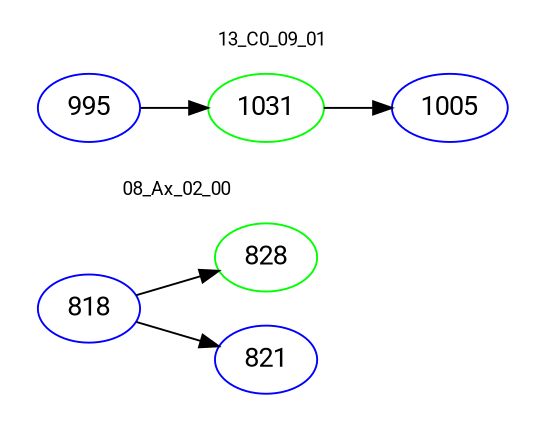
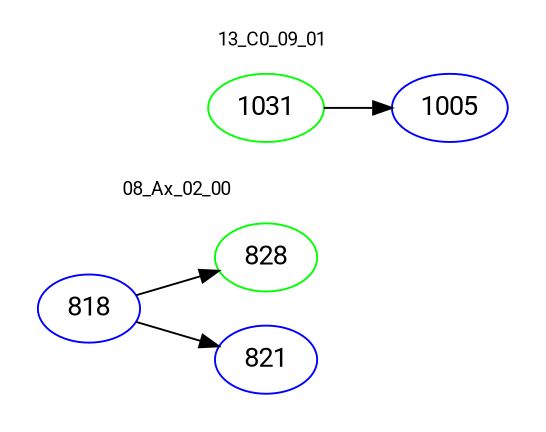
(89, 108) -> none
